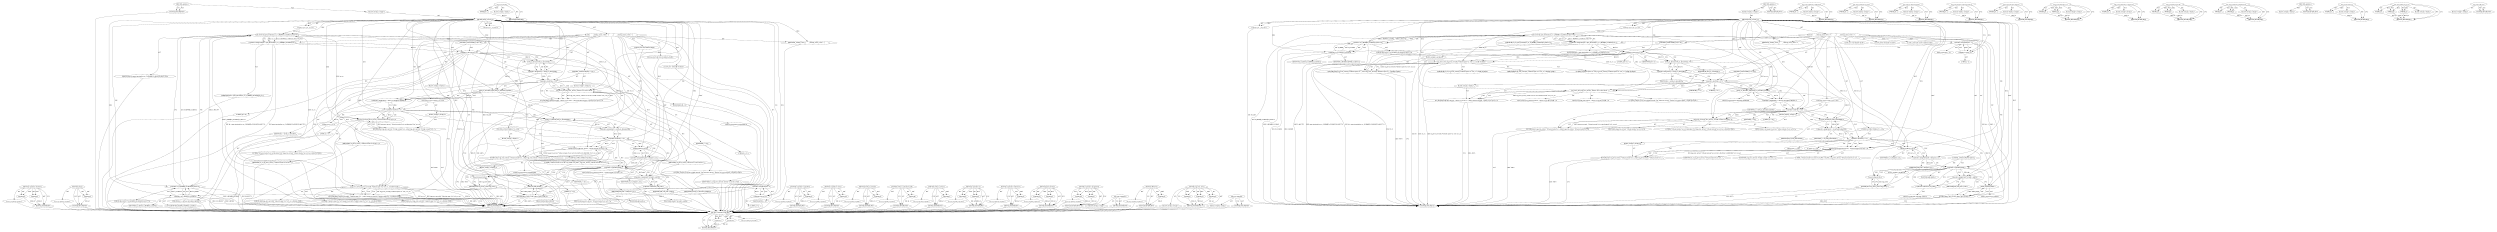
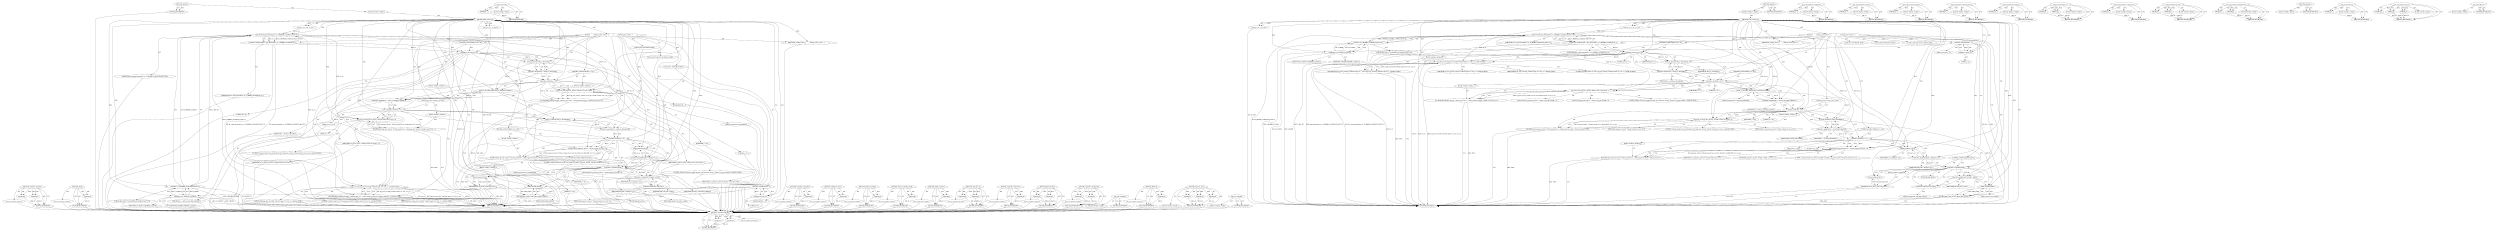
(1809, 127) -> (1813, 134)
(597, 156) -> none
